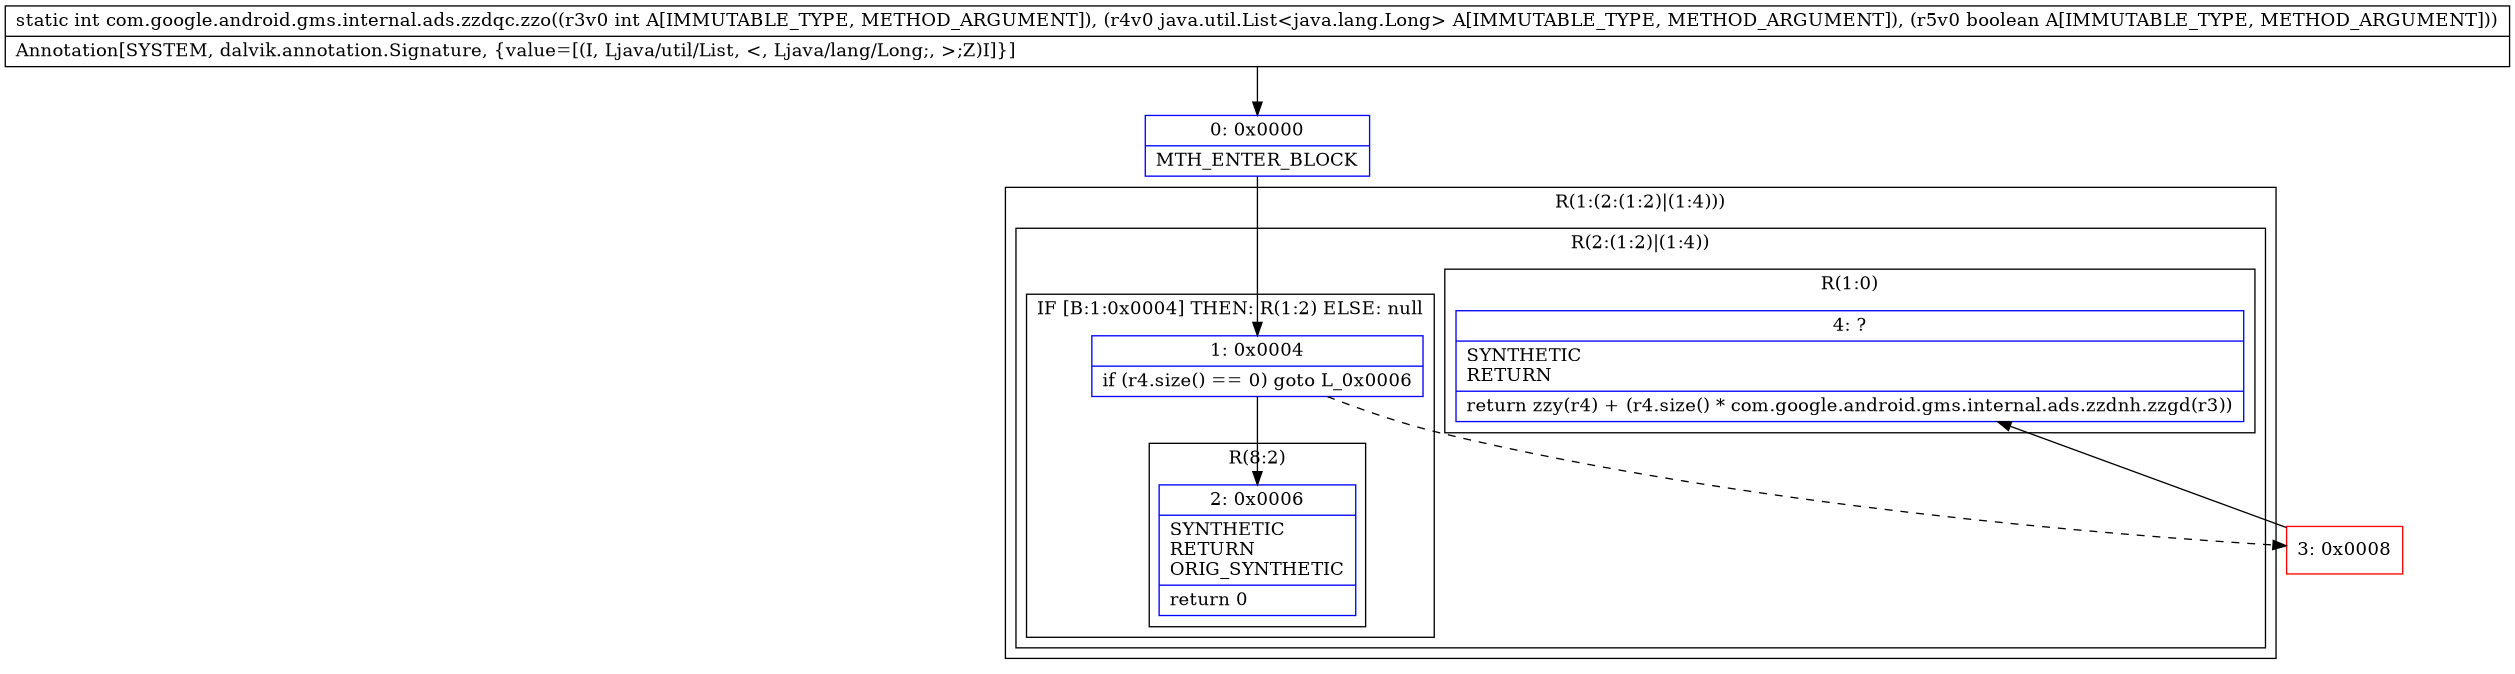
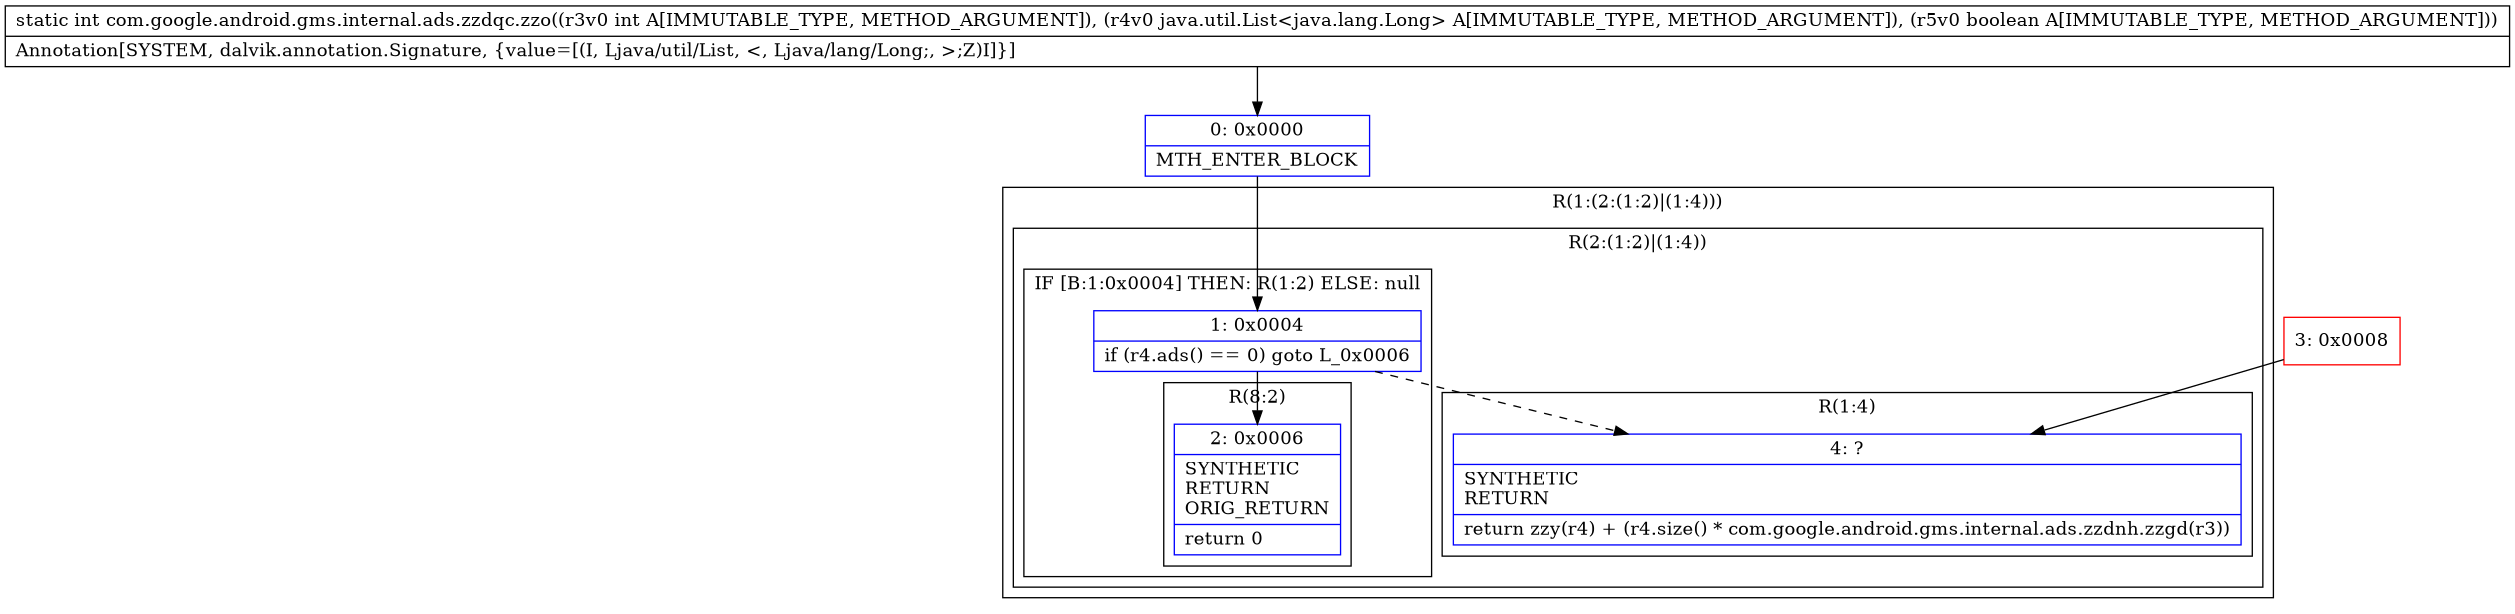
(1850, 284) -> (1847, 408)
(1257, 381) -> (1257, 356)
(1795, 498) -> (1495, 401)
(1257, 569) -> (1257, 509)
